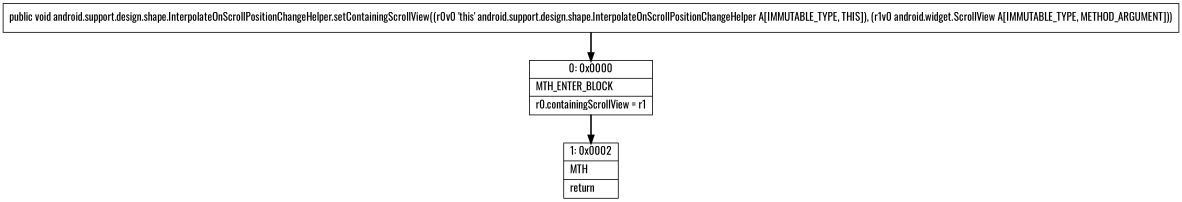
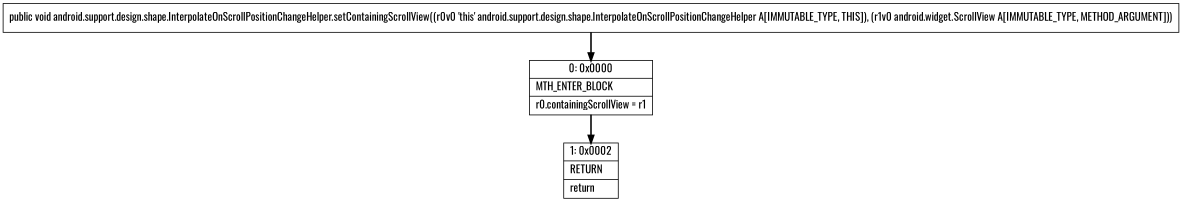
(579, 170) -> (587, 170)
